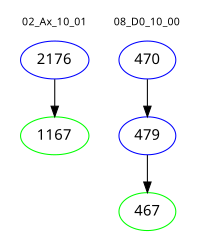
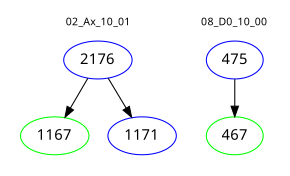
(147, 60) -> none
none -> (142, 136)
(147, 136) -> (235, 60)
